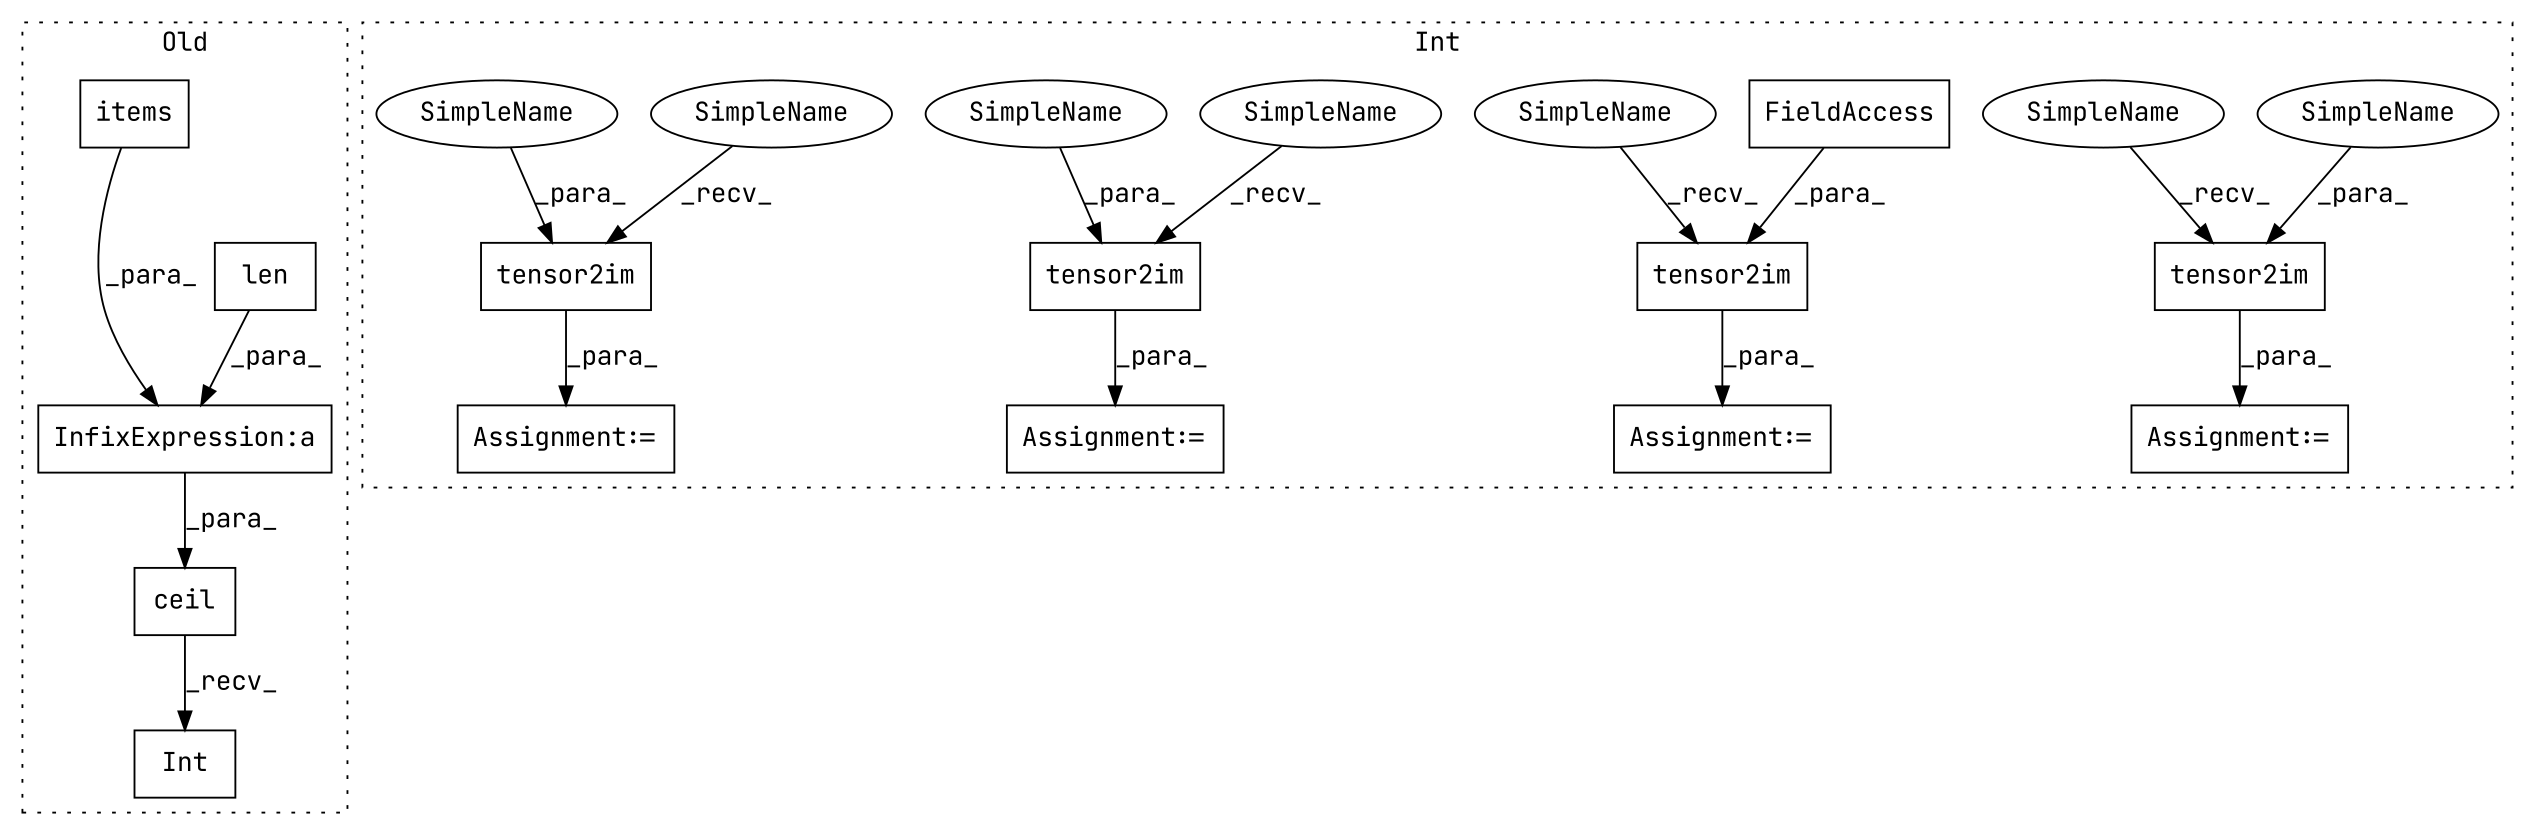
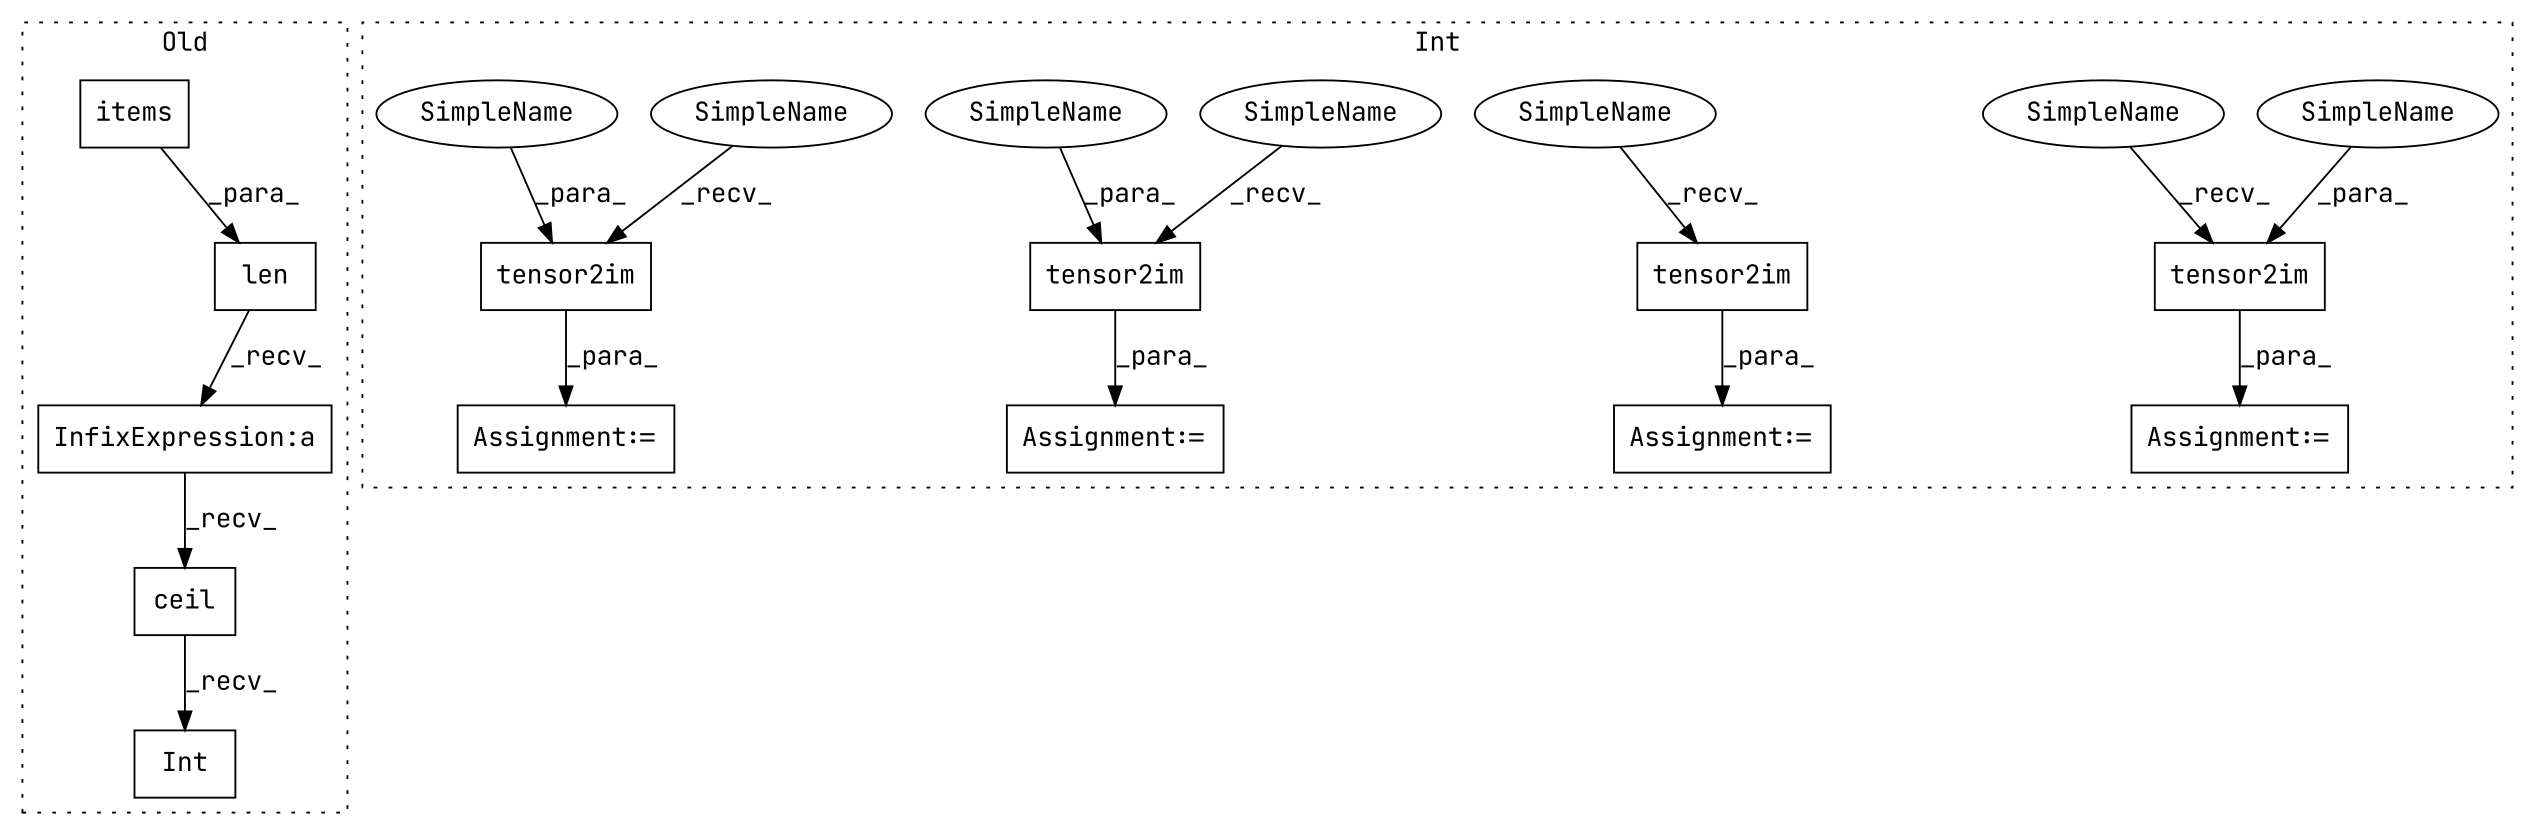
(1849, 114) -> none
(99, 273) -> (194, 188)
(276, 358) -> (276, 358)
(232, 520) -> (232, 520)
